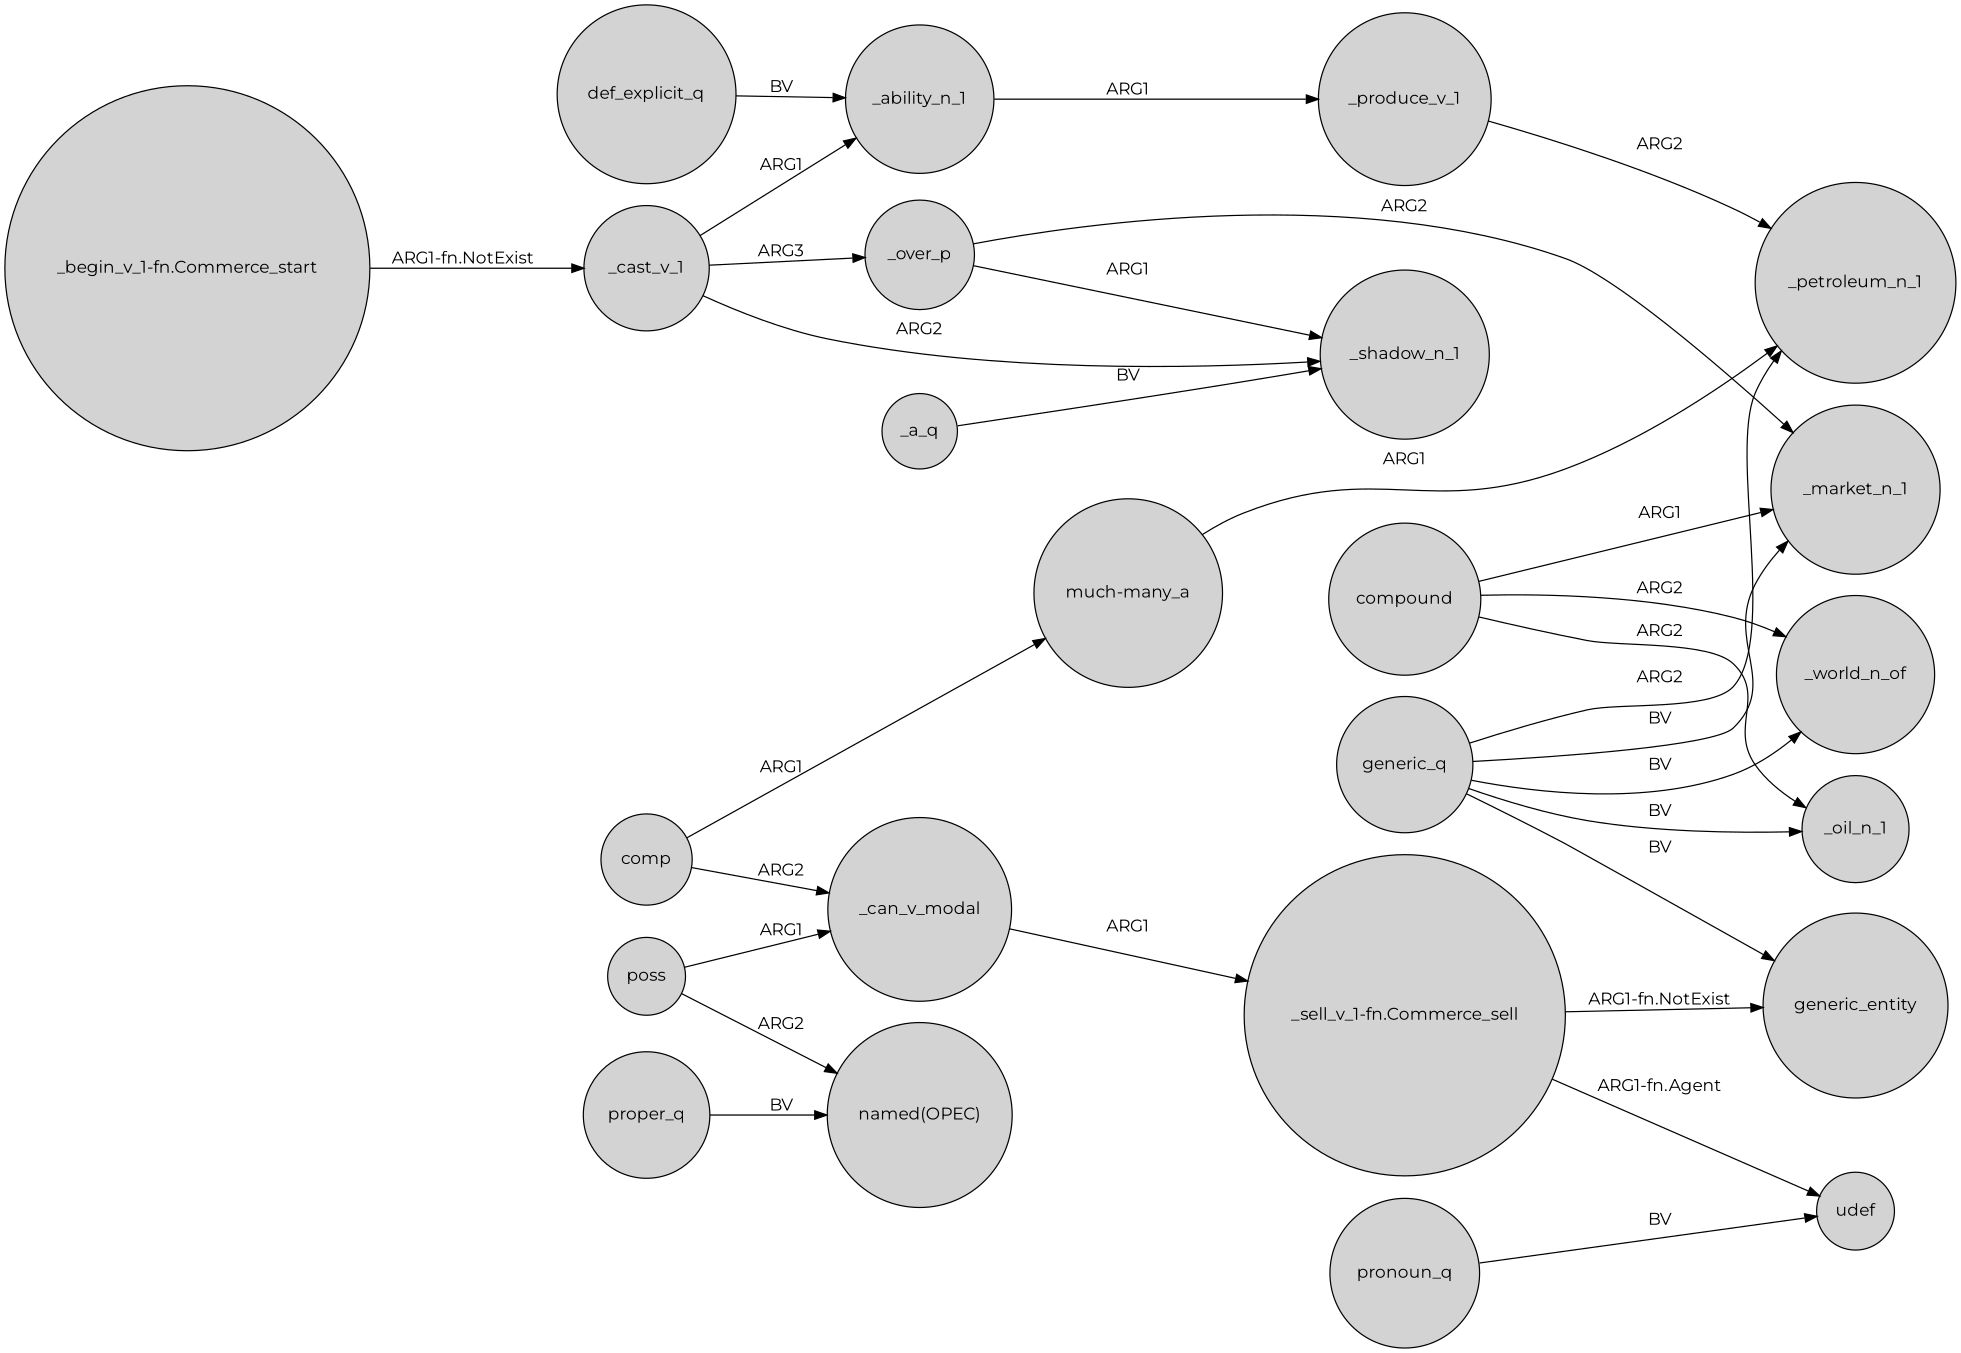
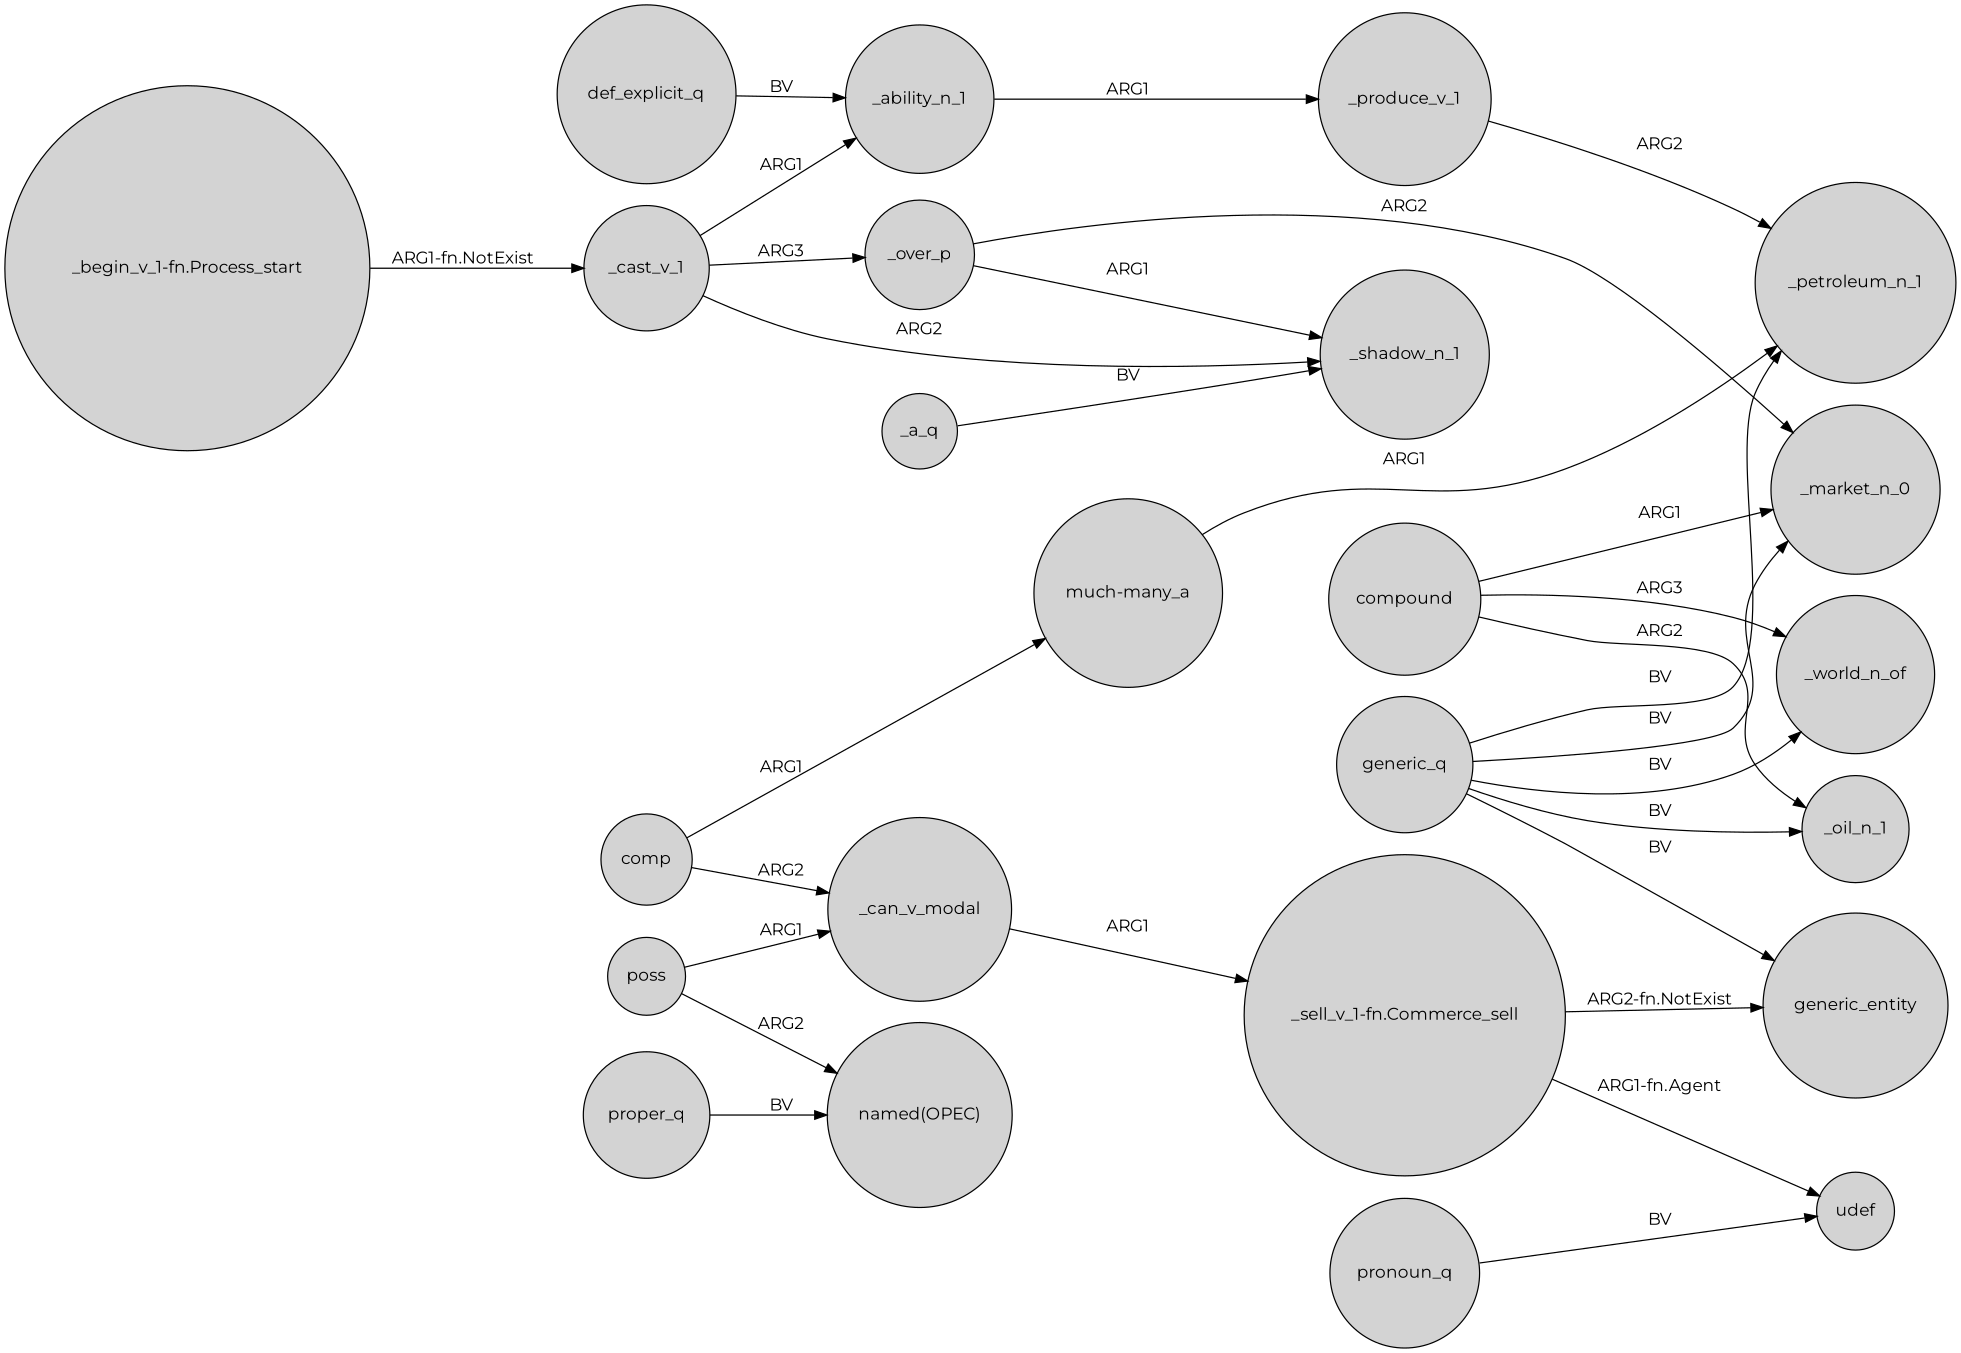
(187, 268) -> (187, 268)
(1856, 490) -> (1856, 490)
(1660, 589) -> (1660, 589)
(1660, 678) -> (1660, 678)
(1660, 1000) -> (1660, 1000)
